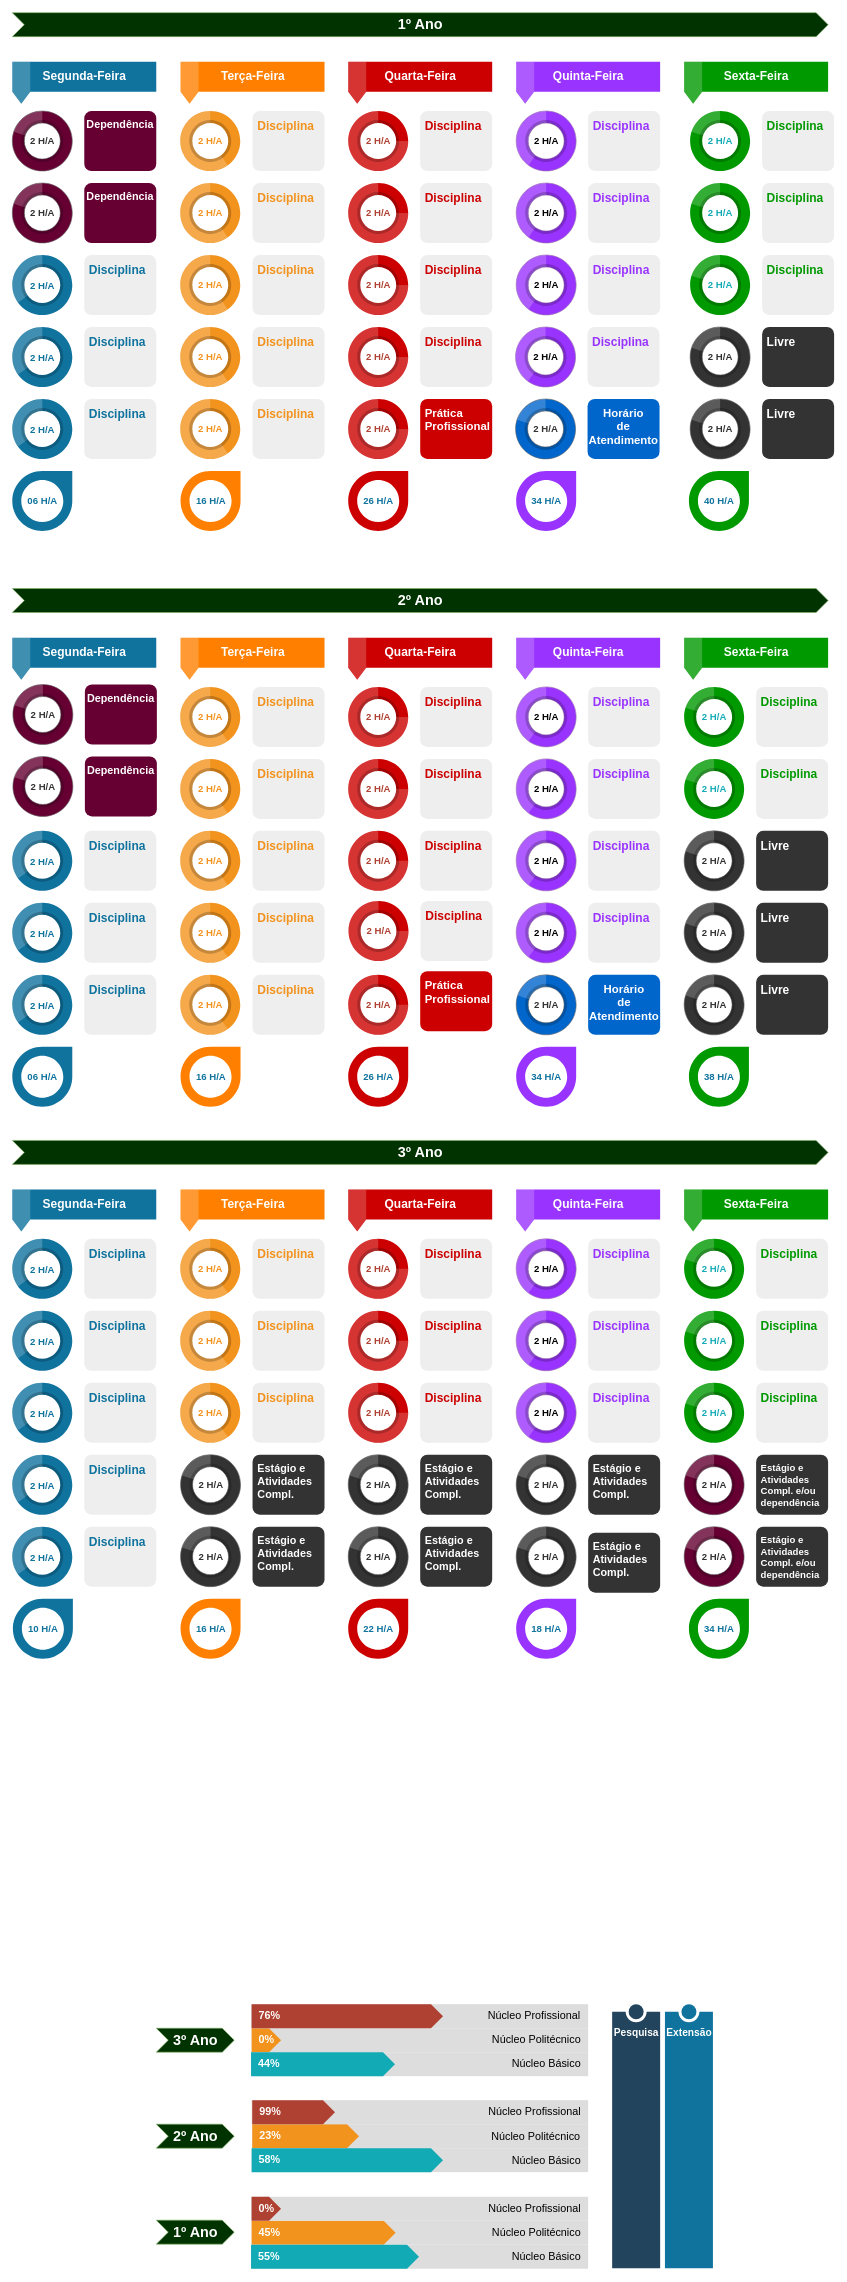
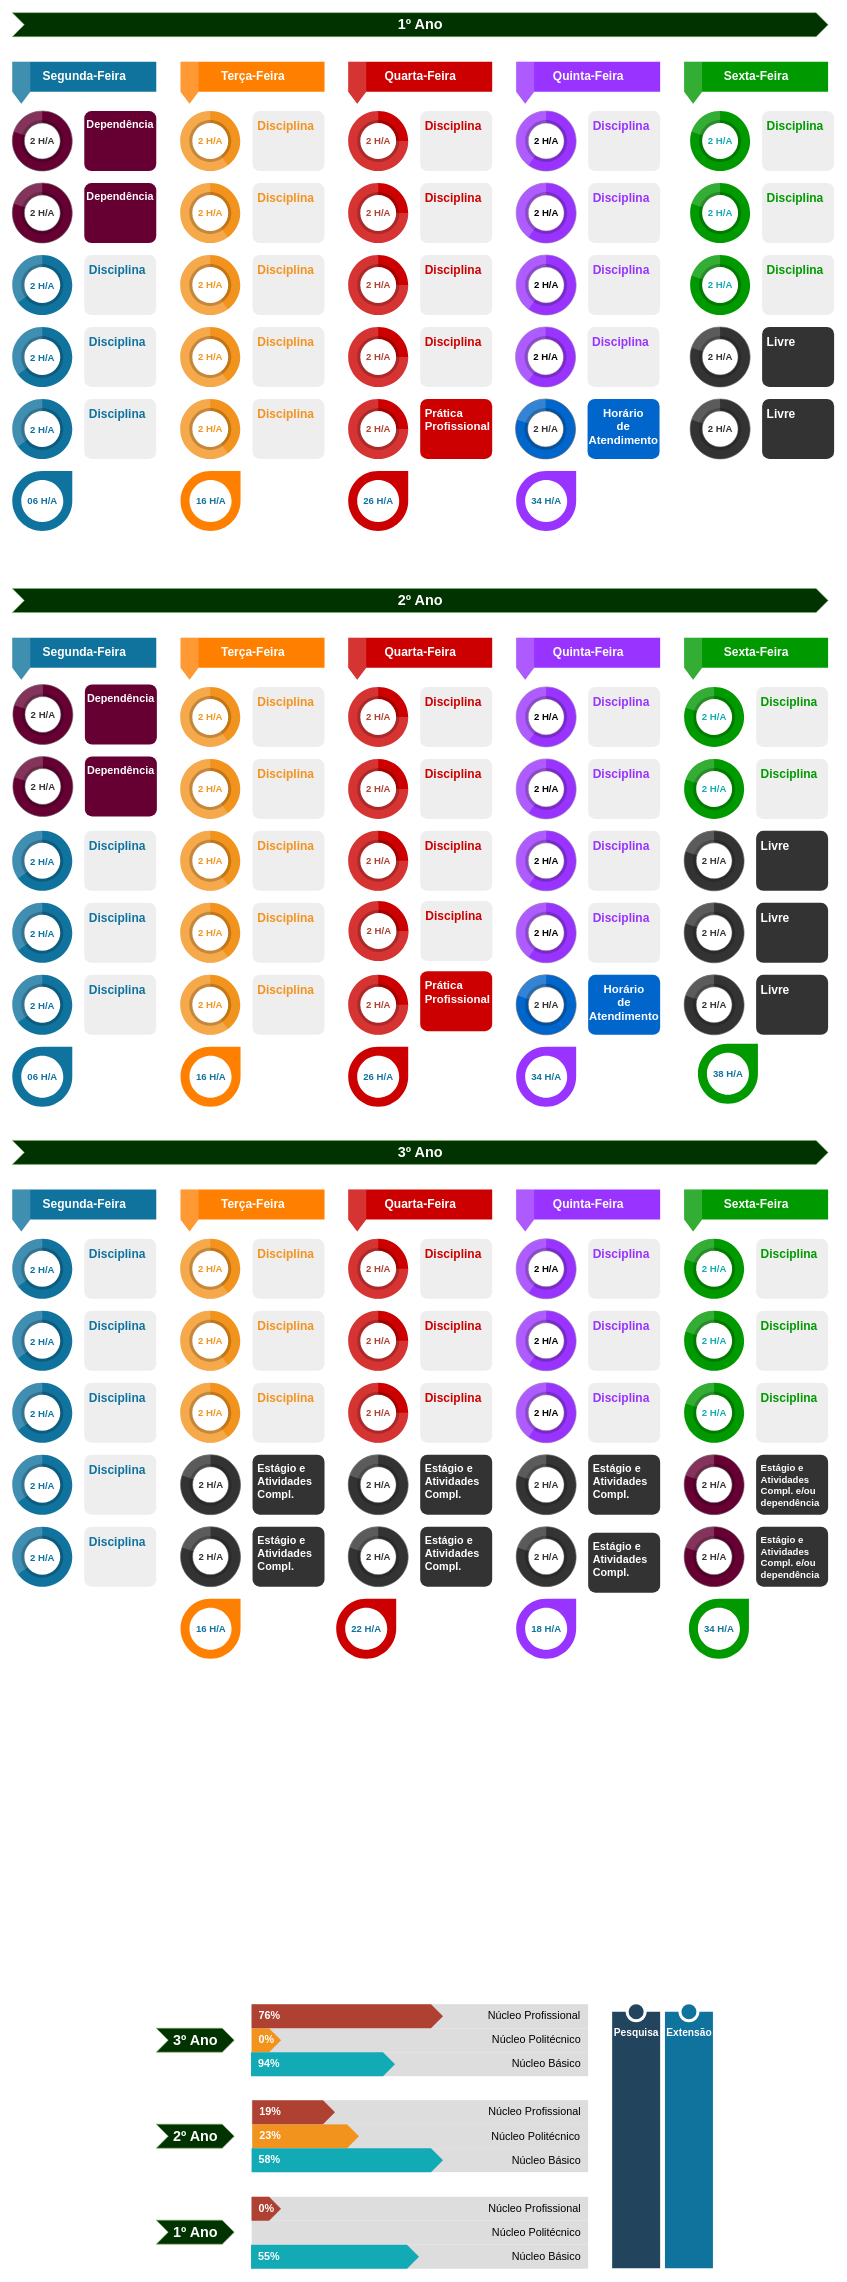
(719, 501) -> none
(719, 1077) -> (728, 1074)
(43, 1629) -> none
(378, 1629) -> (366, 1629)
(267, 2064) -> (267, 2064)
(269, 2112) -> (269, 2112)
(324, 2233) -> none
